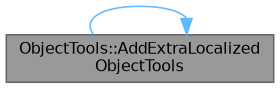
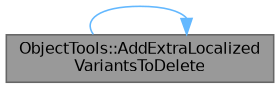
(140, 59) -> (140, 59)
